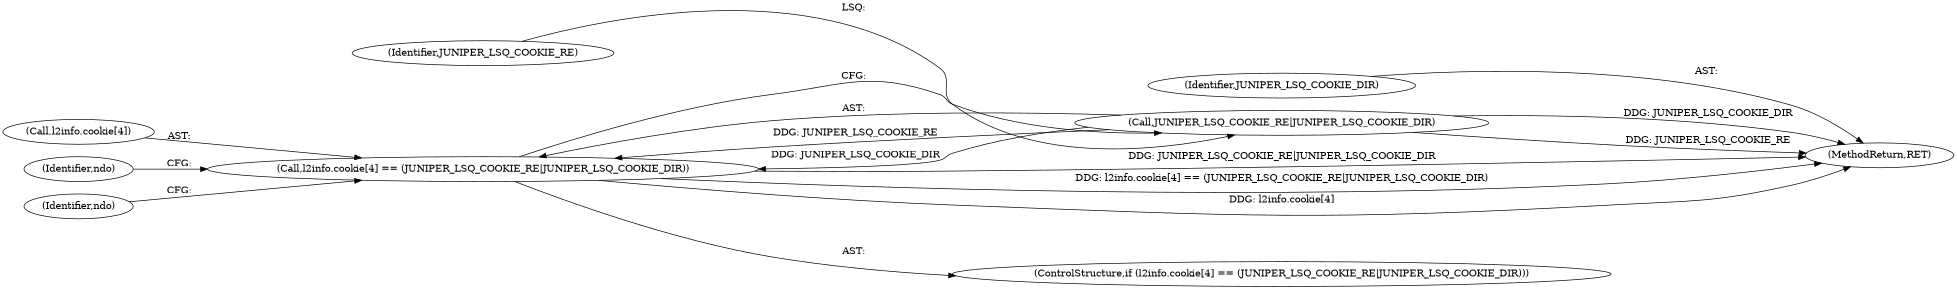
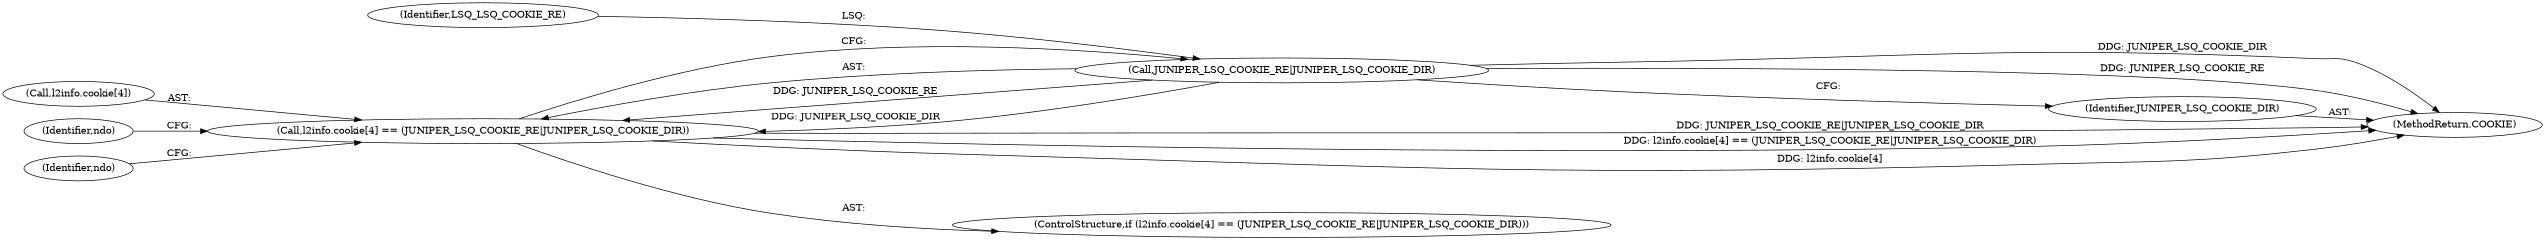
(483, 53) -> (483, 15)
none -> (1731, 96)
(1879, 155) -> (2455, 125)
